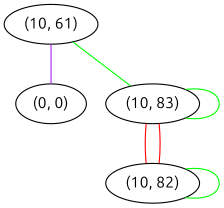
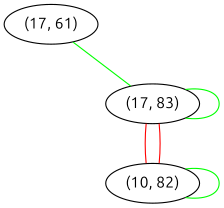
(51, 24) -> (51, 24)
(51, 104) -> none
(153, 104) -> (153, 104)
